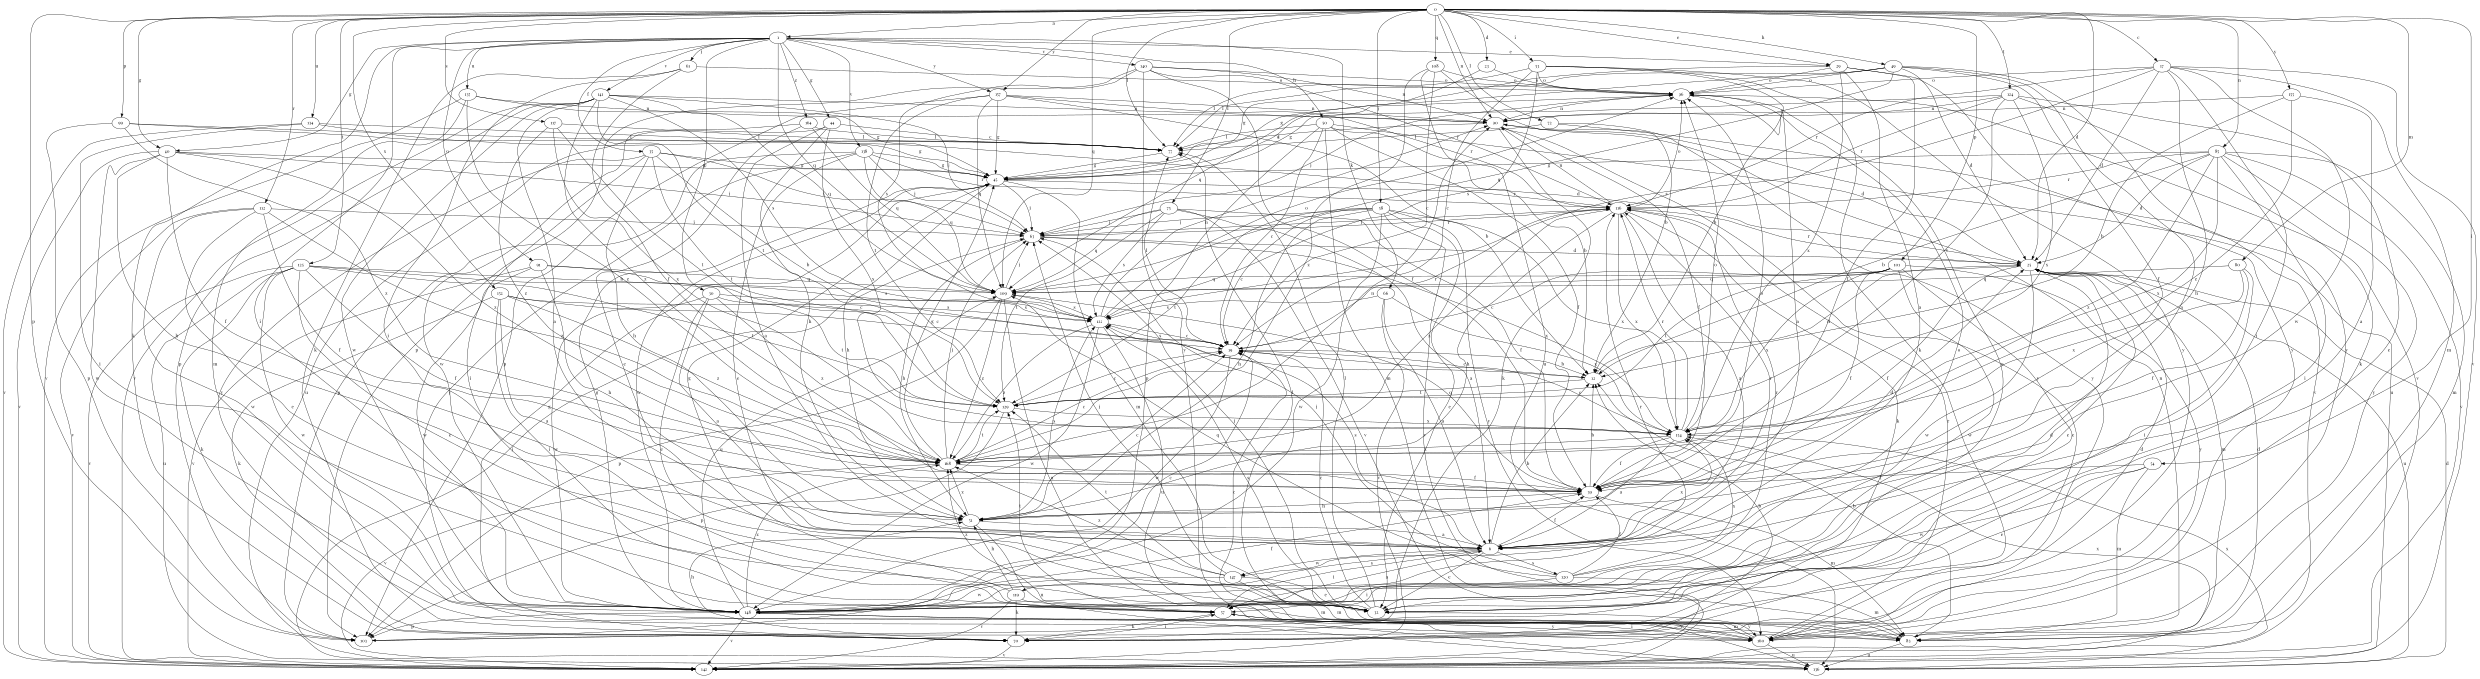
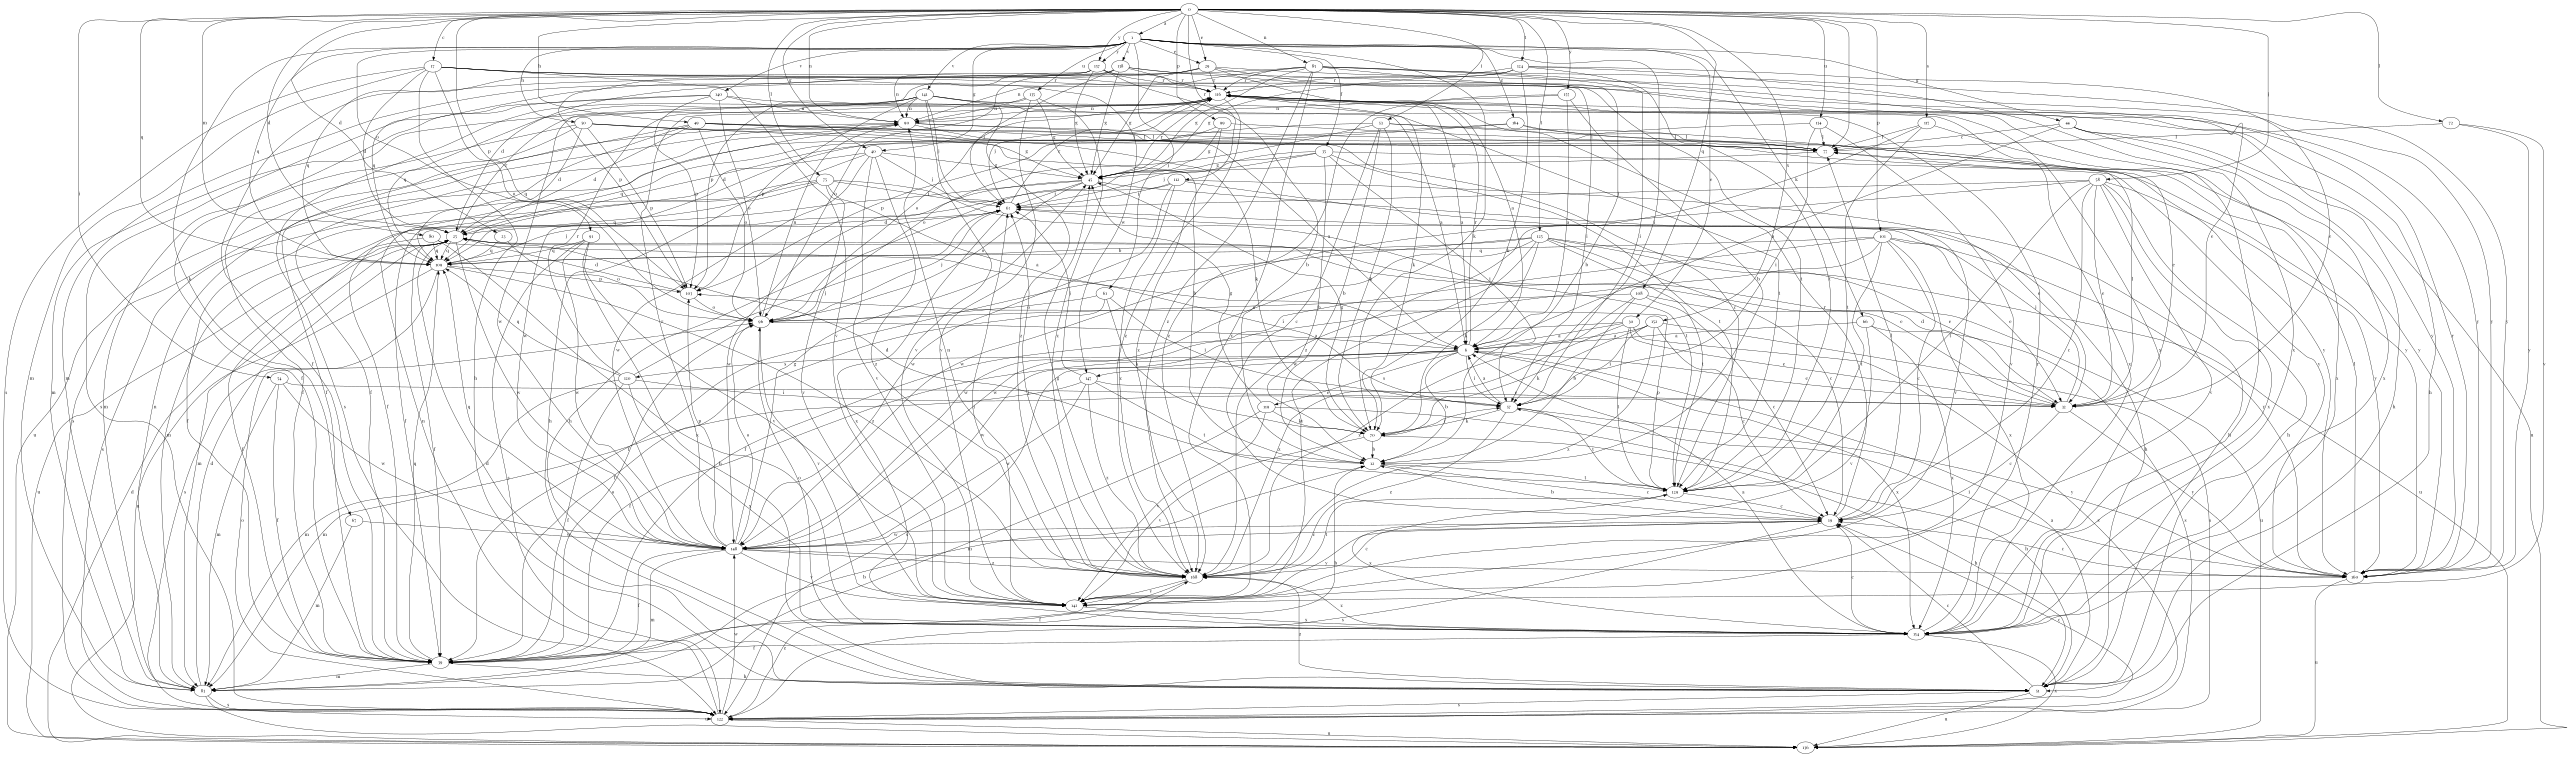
(1373, 112) -> (1212, 80)
(1266, 235) -> (1345, 149)
none -> (354, 521)
